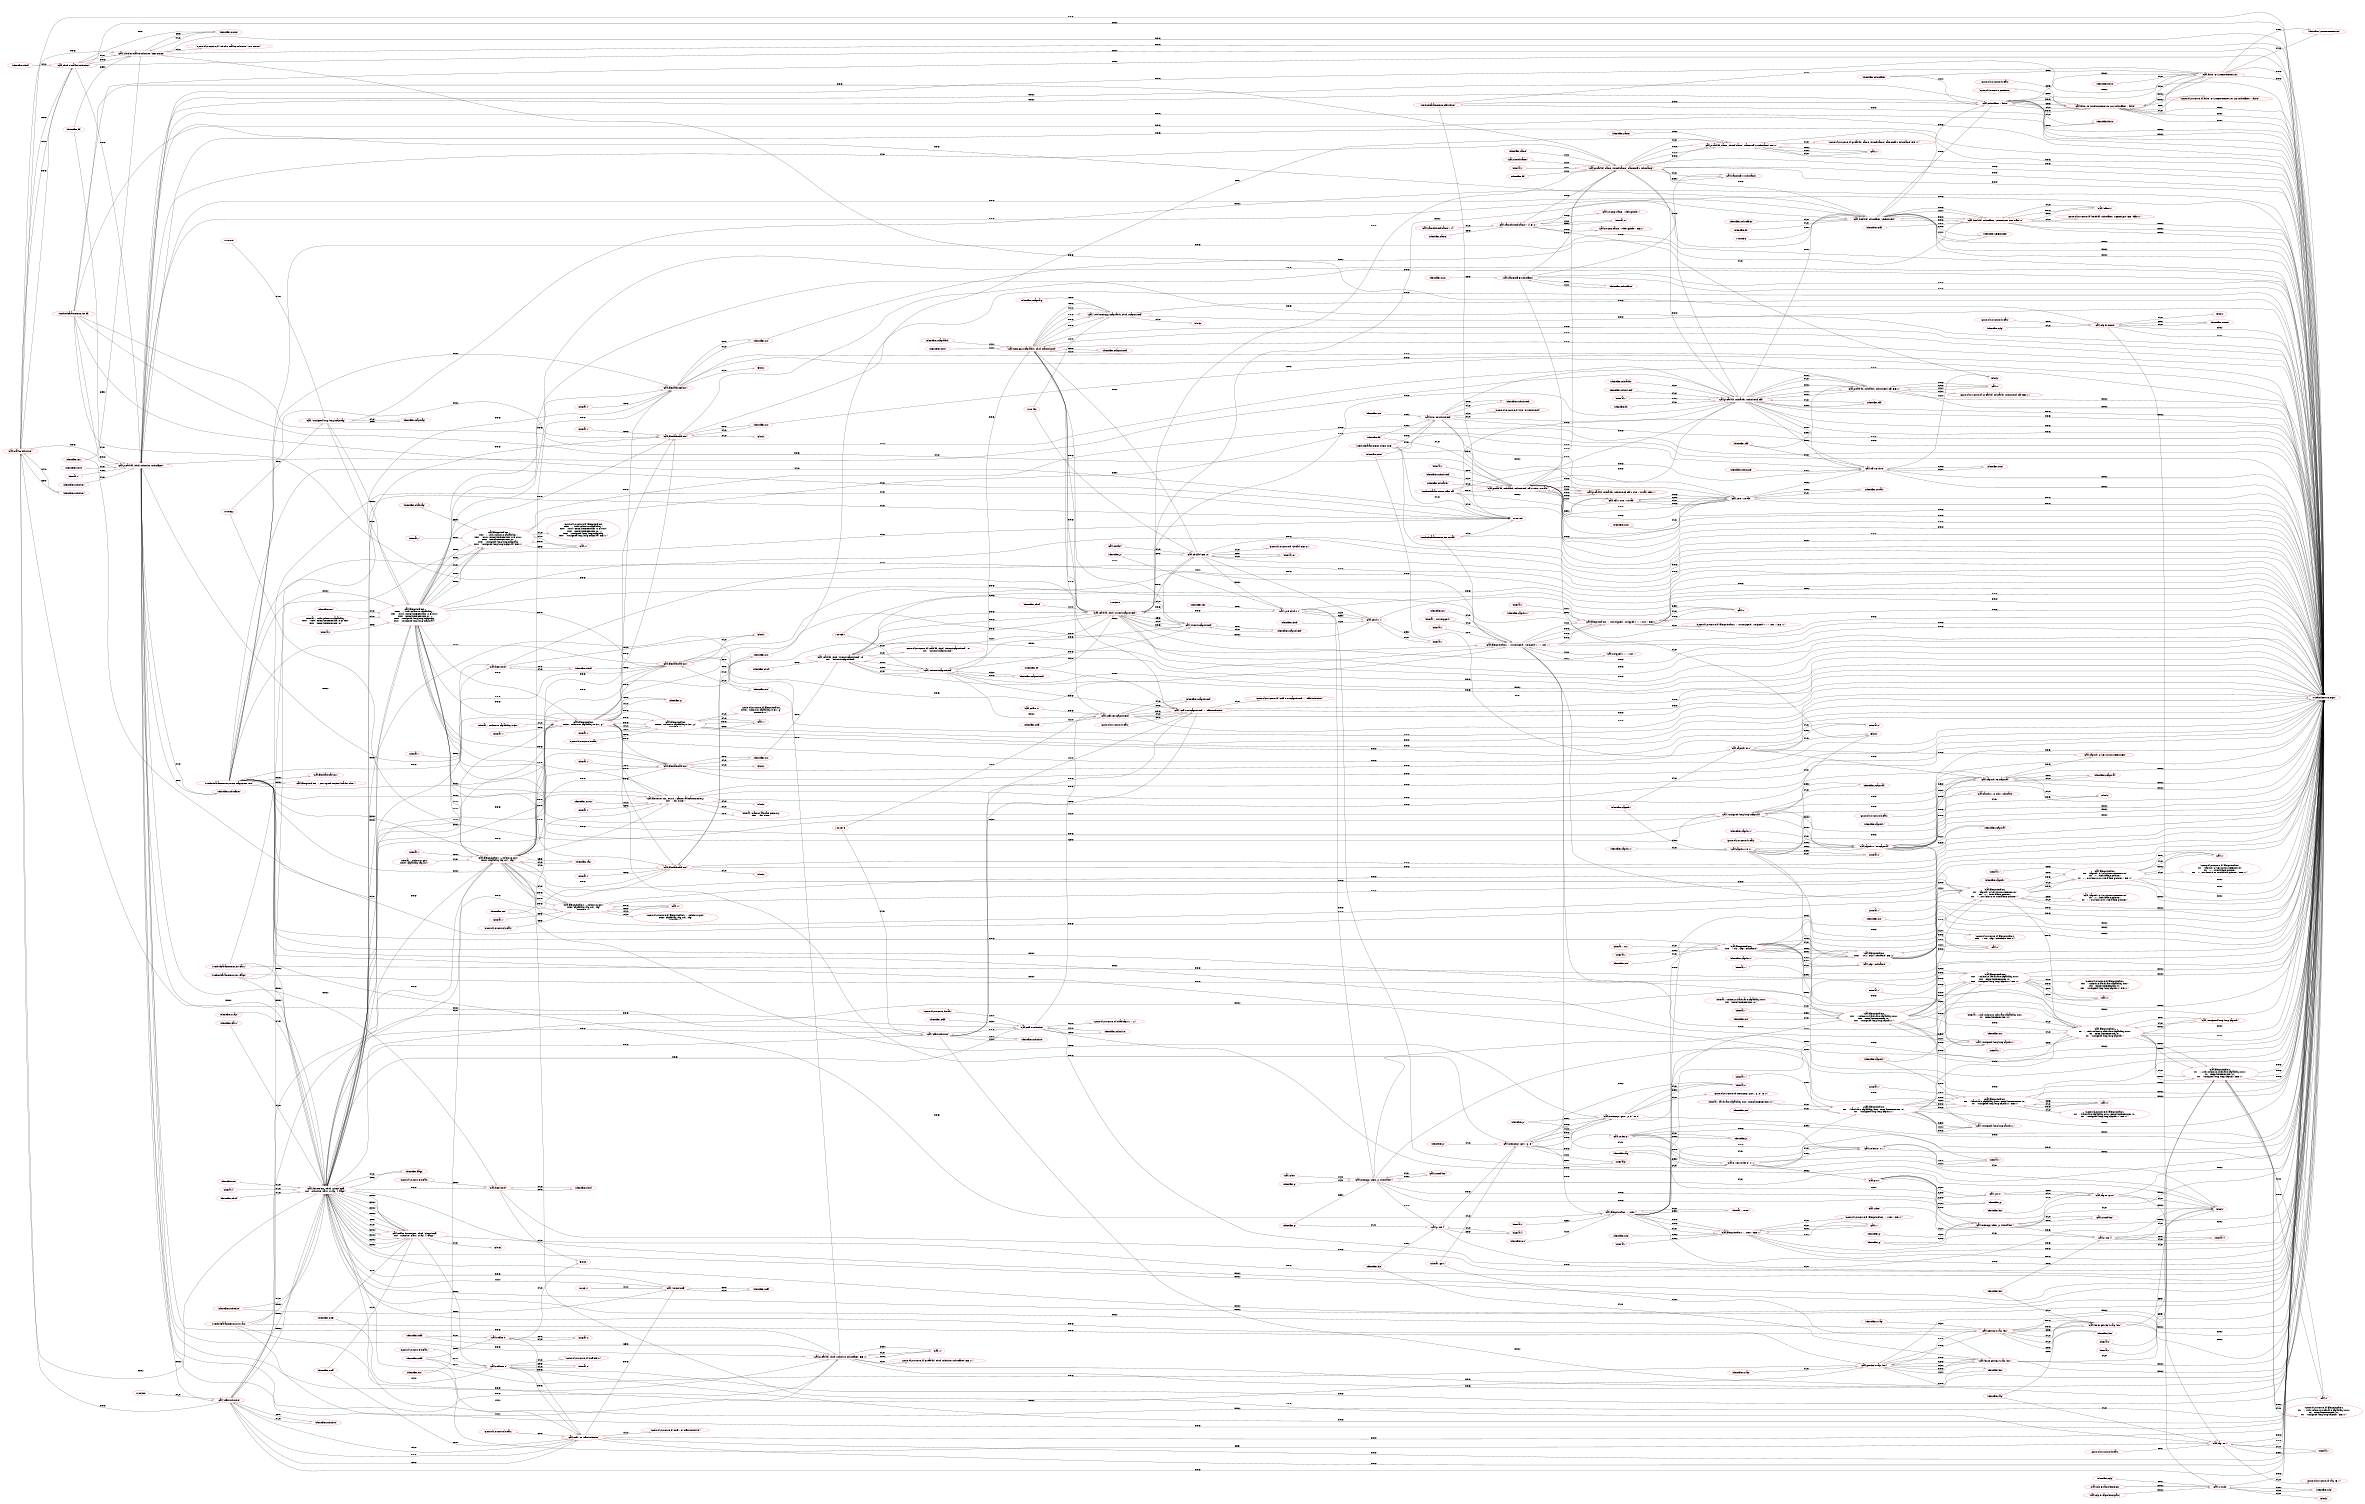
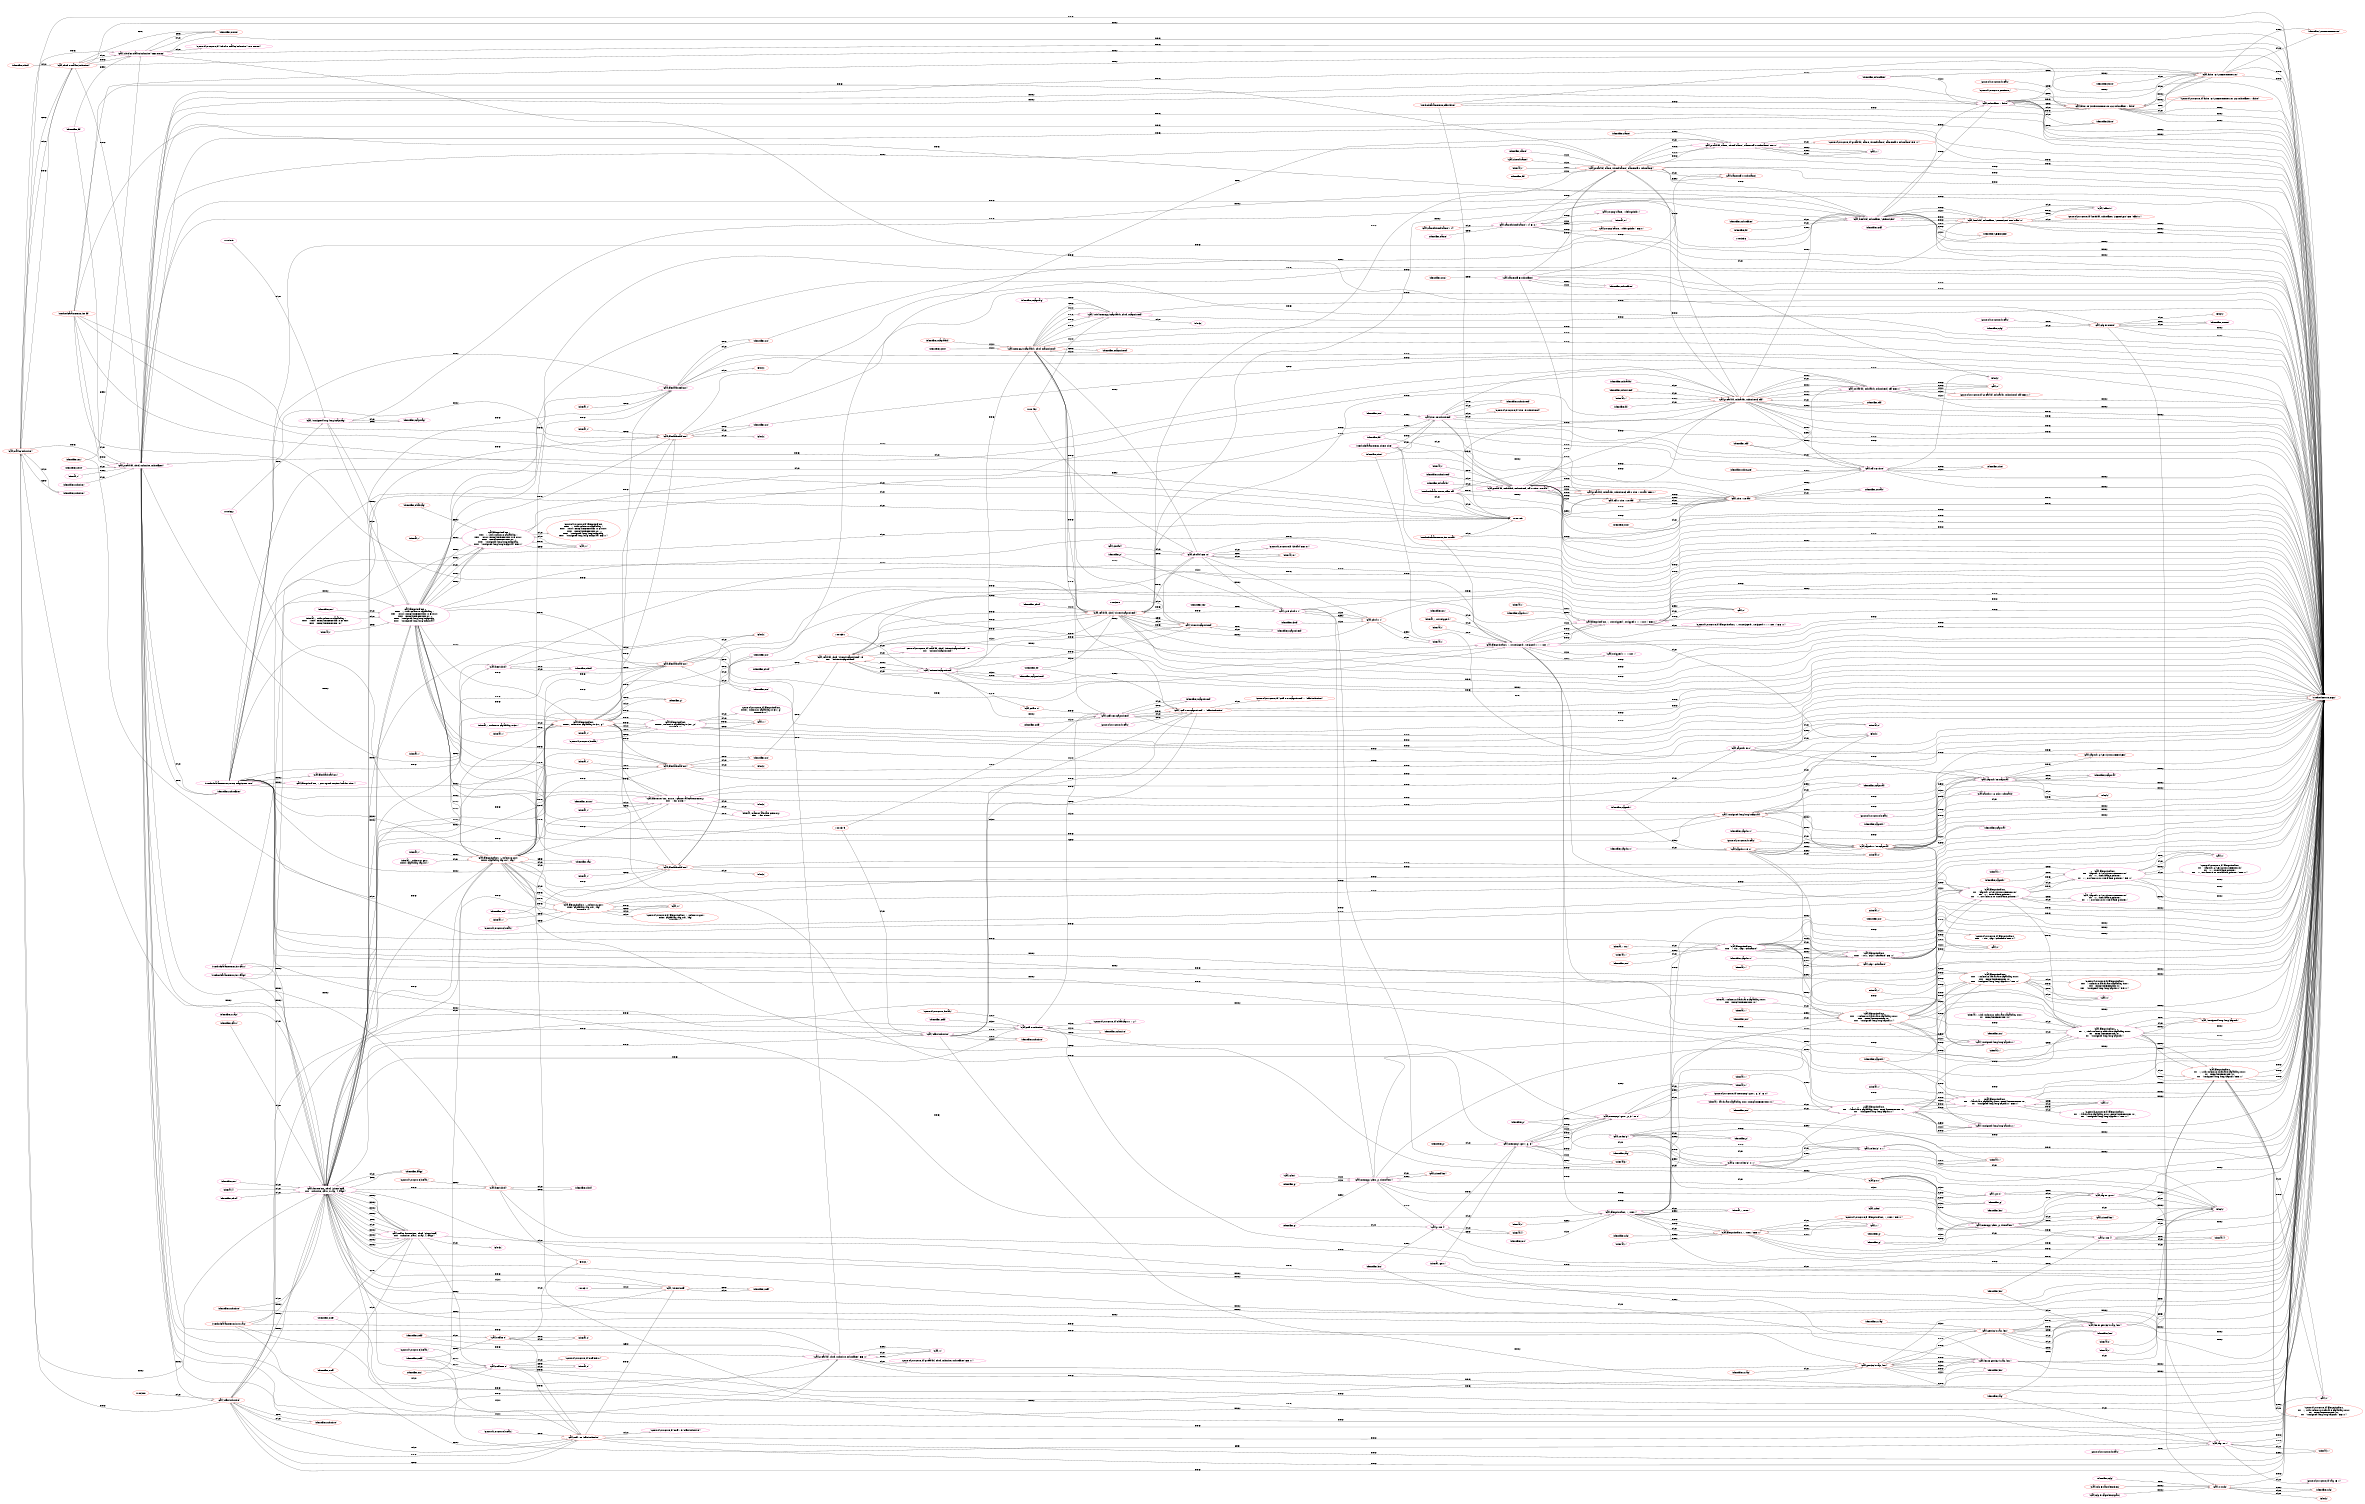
(883, 154) -> (883, 154)
(1874, 389) -> (1874, 389)
(1060, 695) -> (983, 691)
